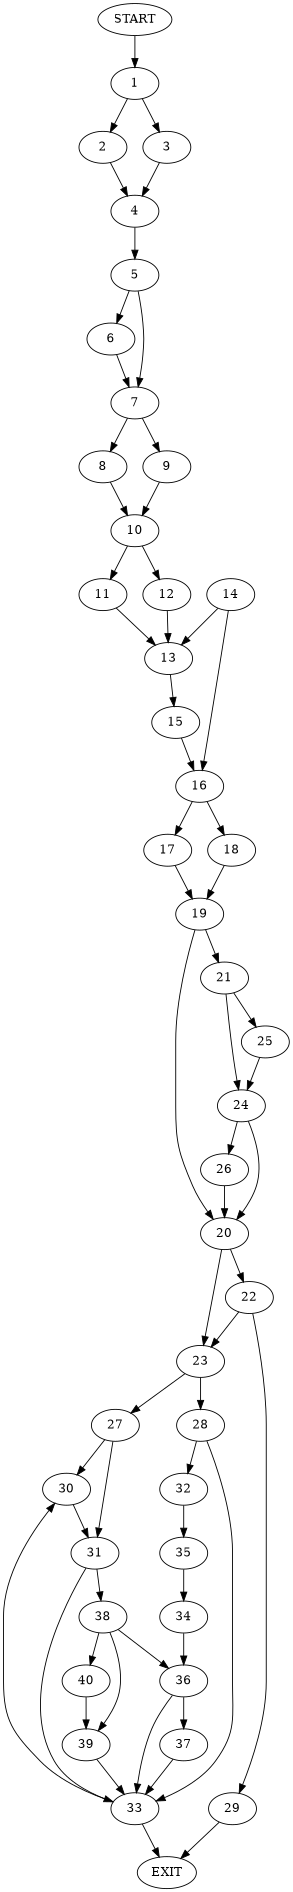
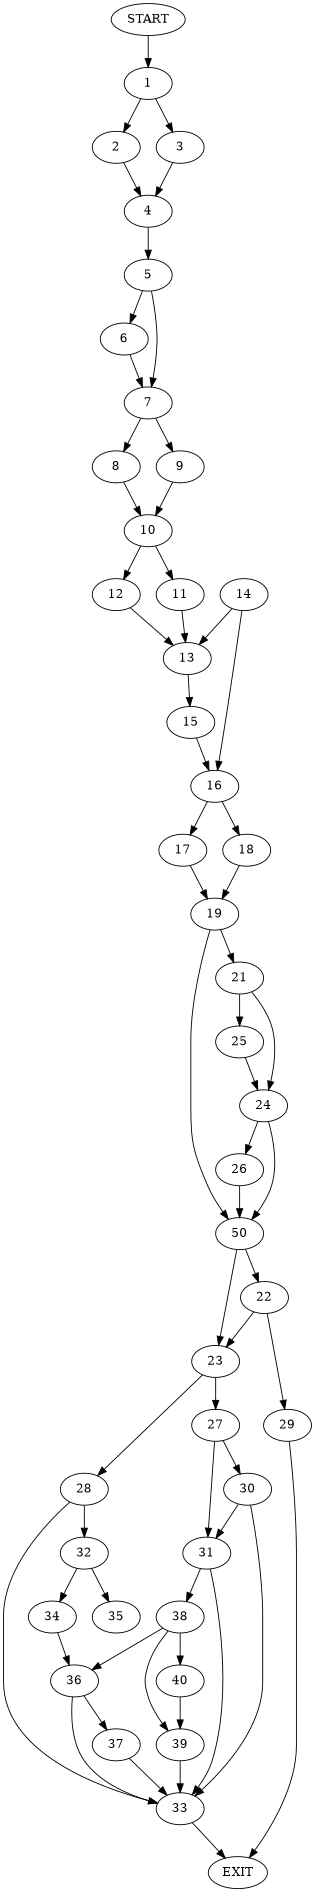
(225, 1234) -> (240, 1234)
(184, 1581) -> (70, 1581)
(4, 1678) -> (263, 1657)
